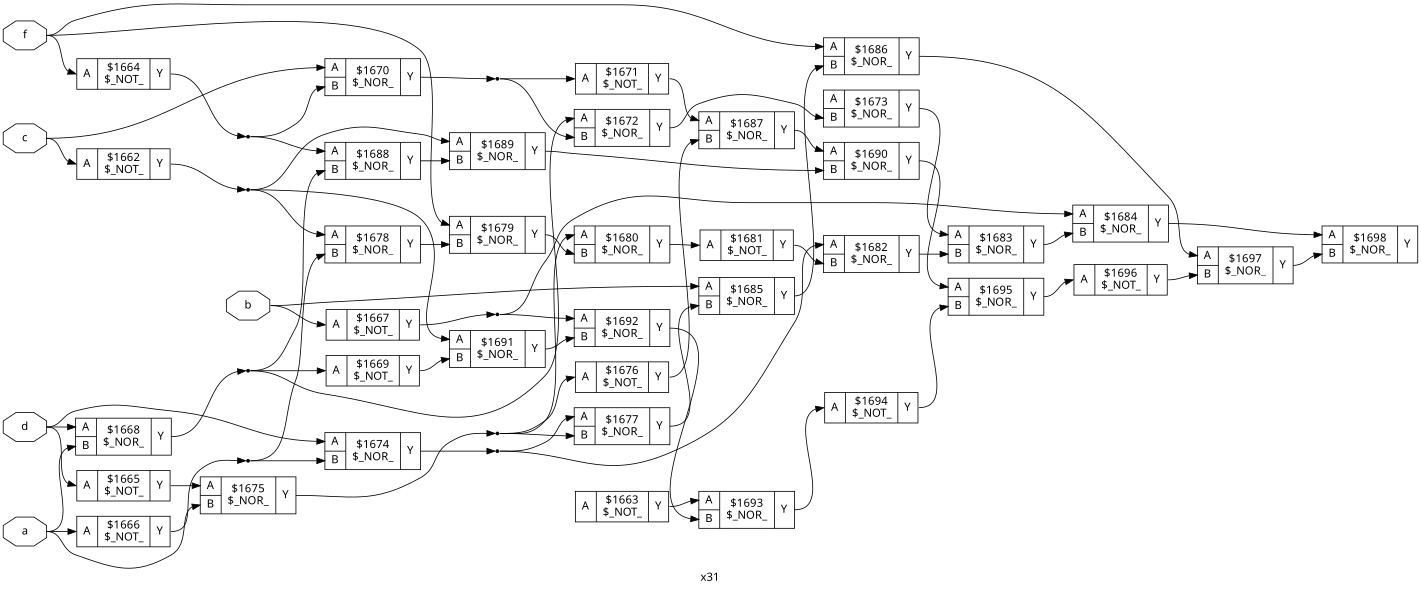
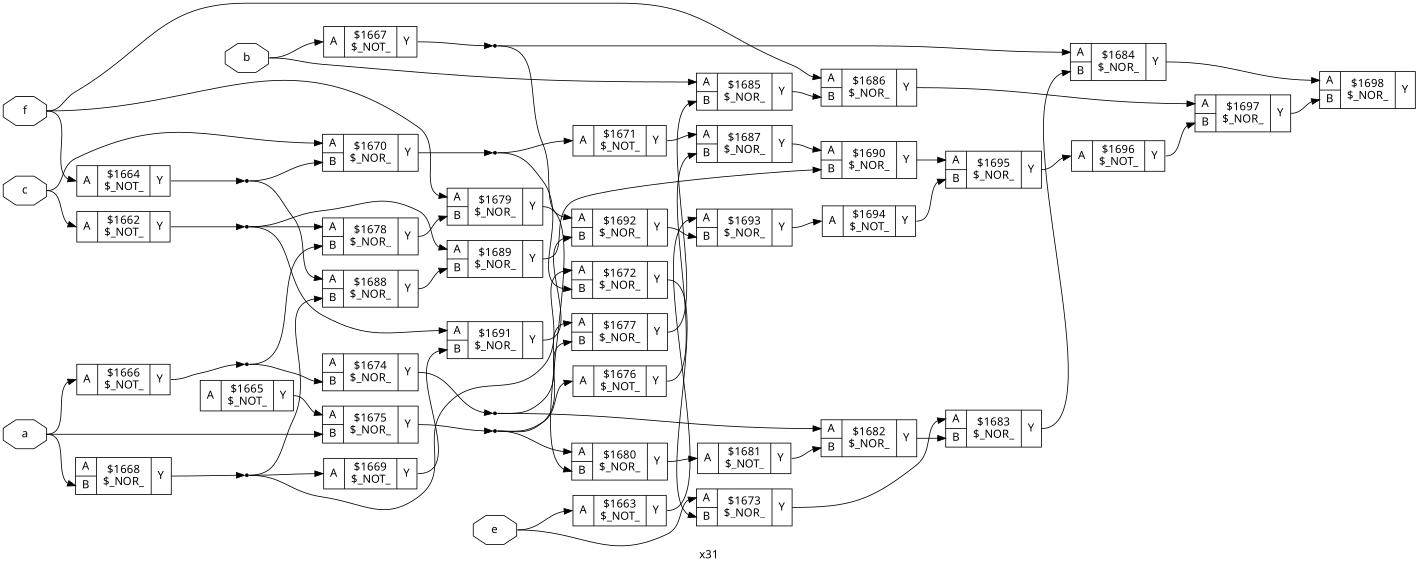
(25, 427) -> none
none -> (495, 530)
